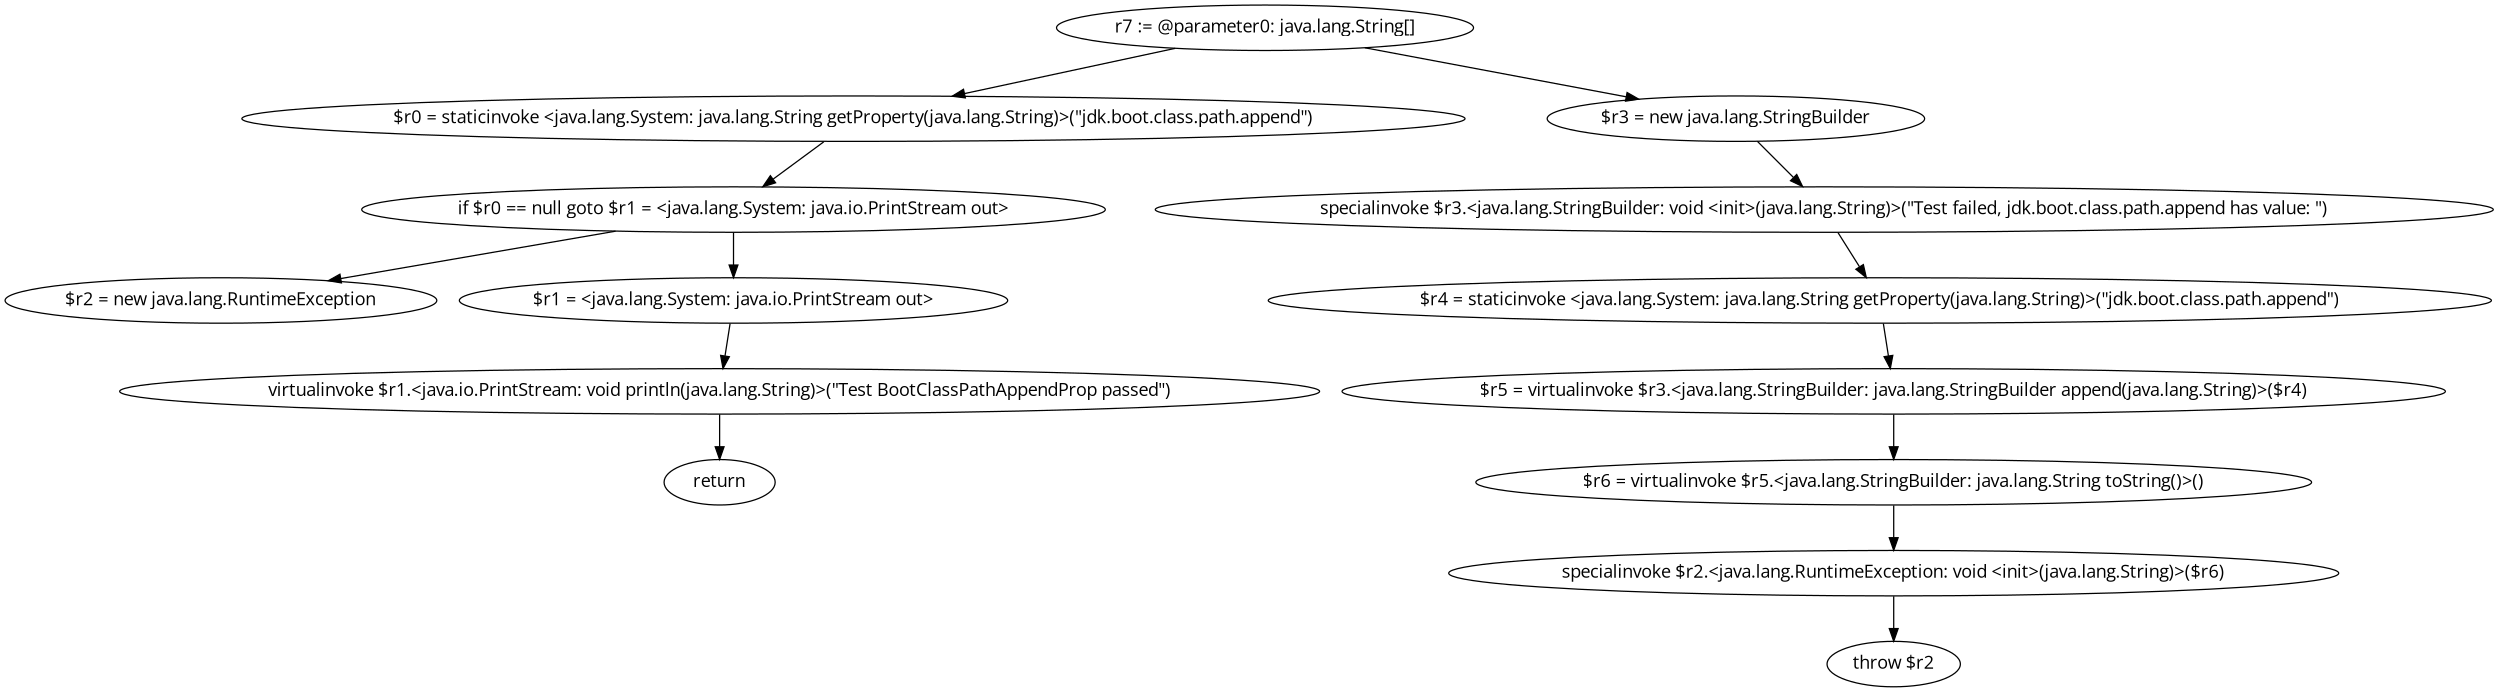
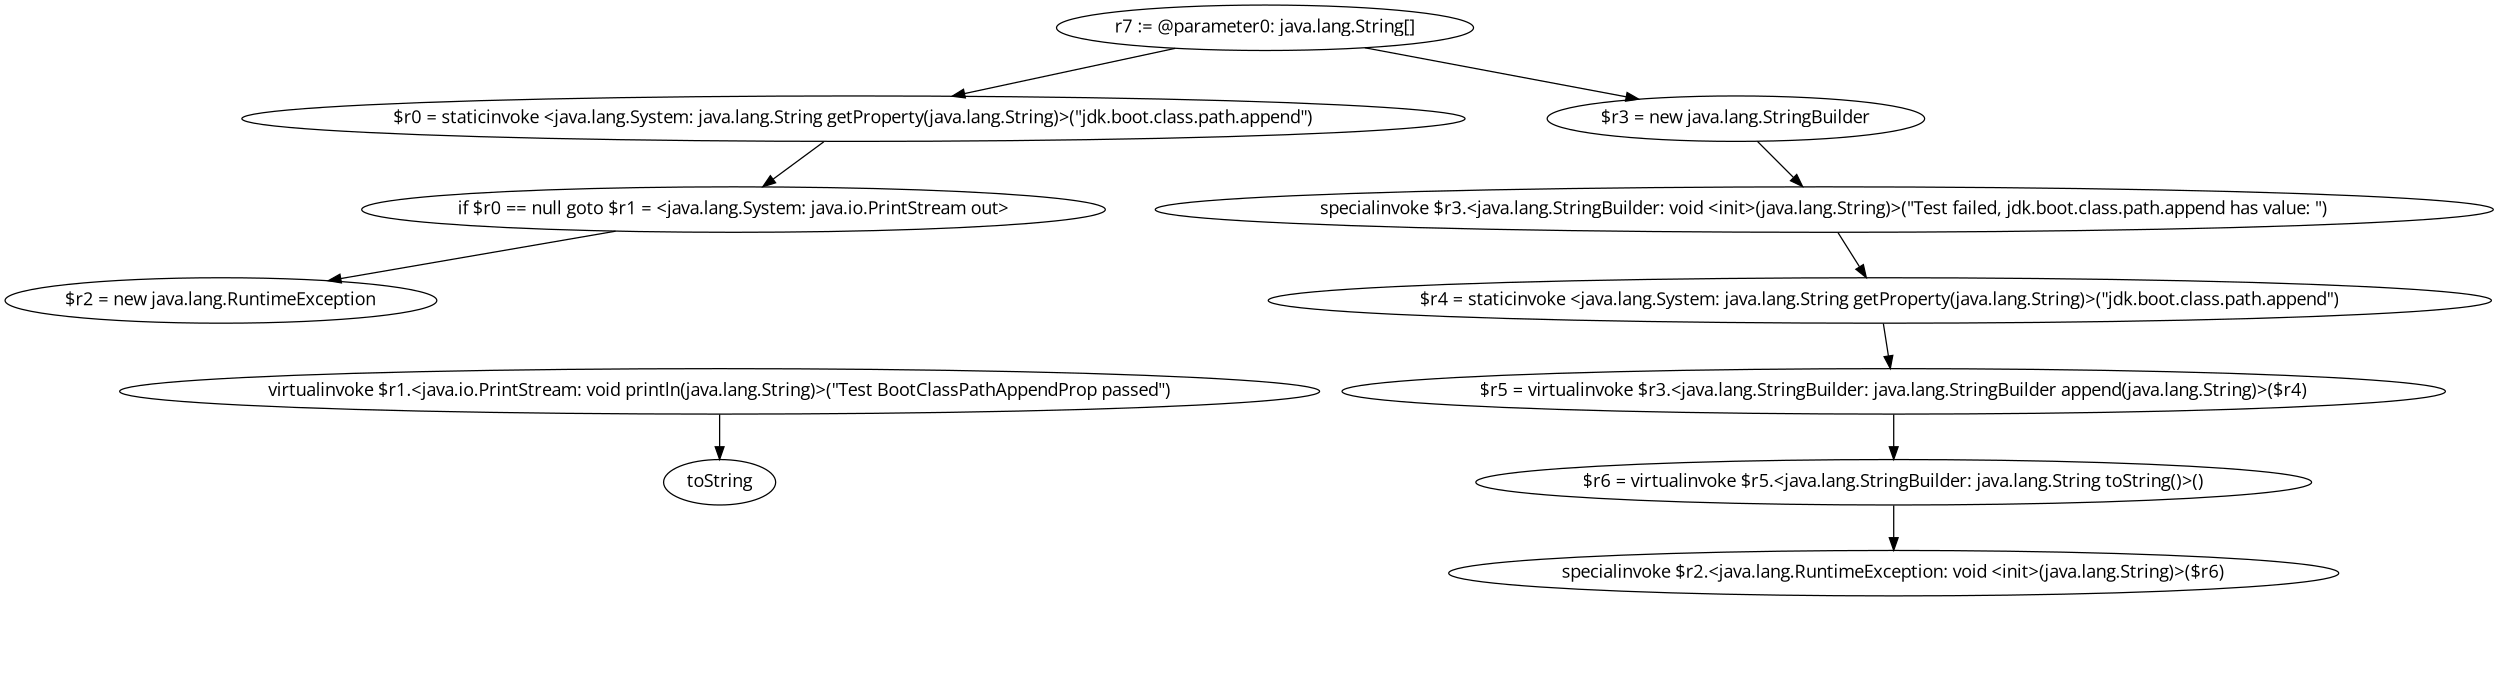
(734, 300) -> none
(720, 482) -> (720, 482)
(1894, 664) -> none
